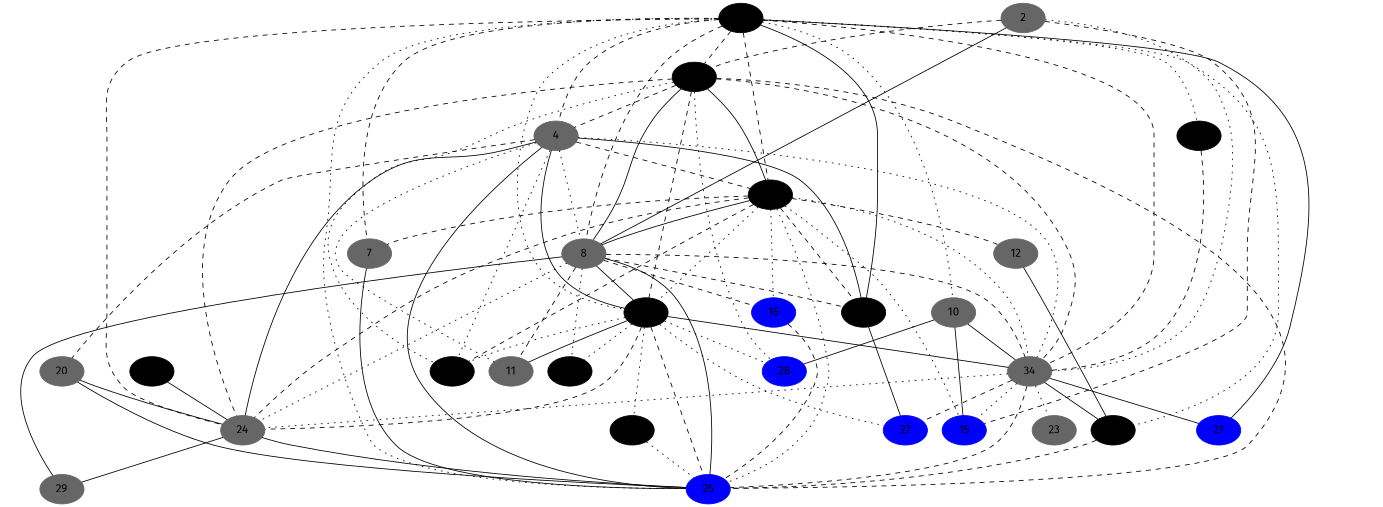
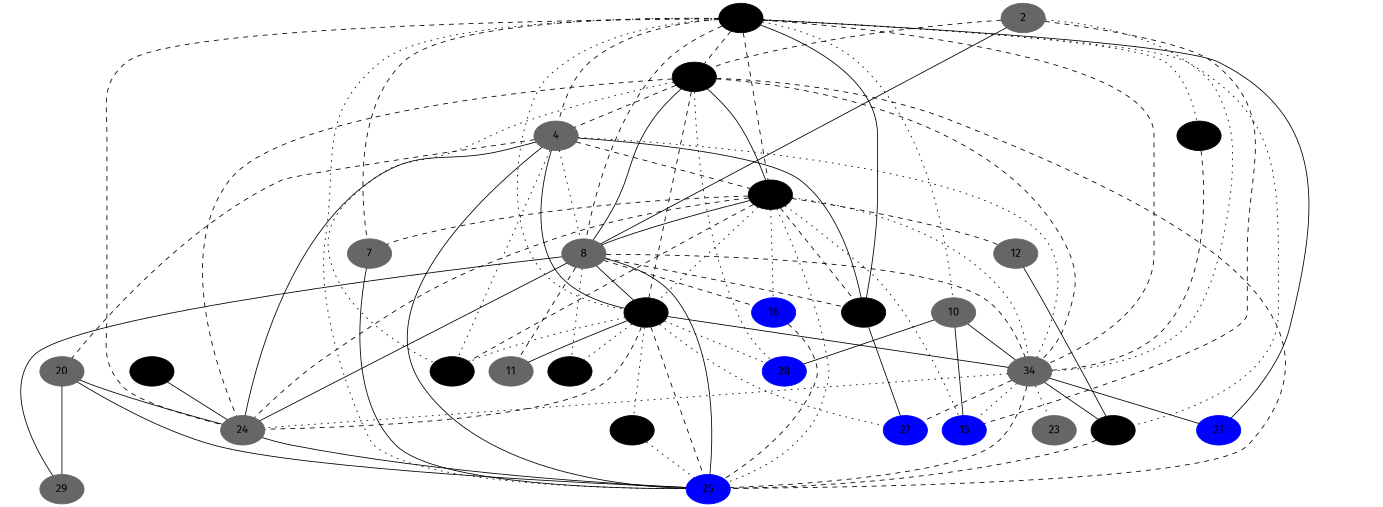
(343, 235) -> none
(421, 338) -> (421, 338)
(152, 460) -> (62, 430)
